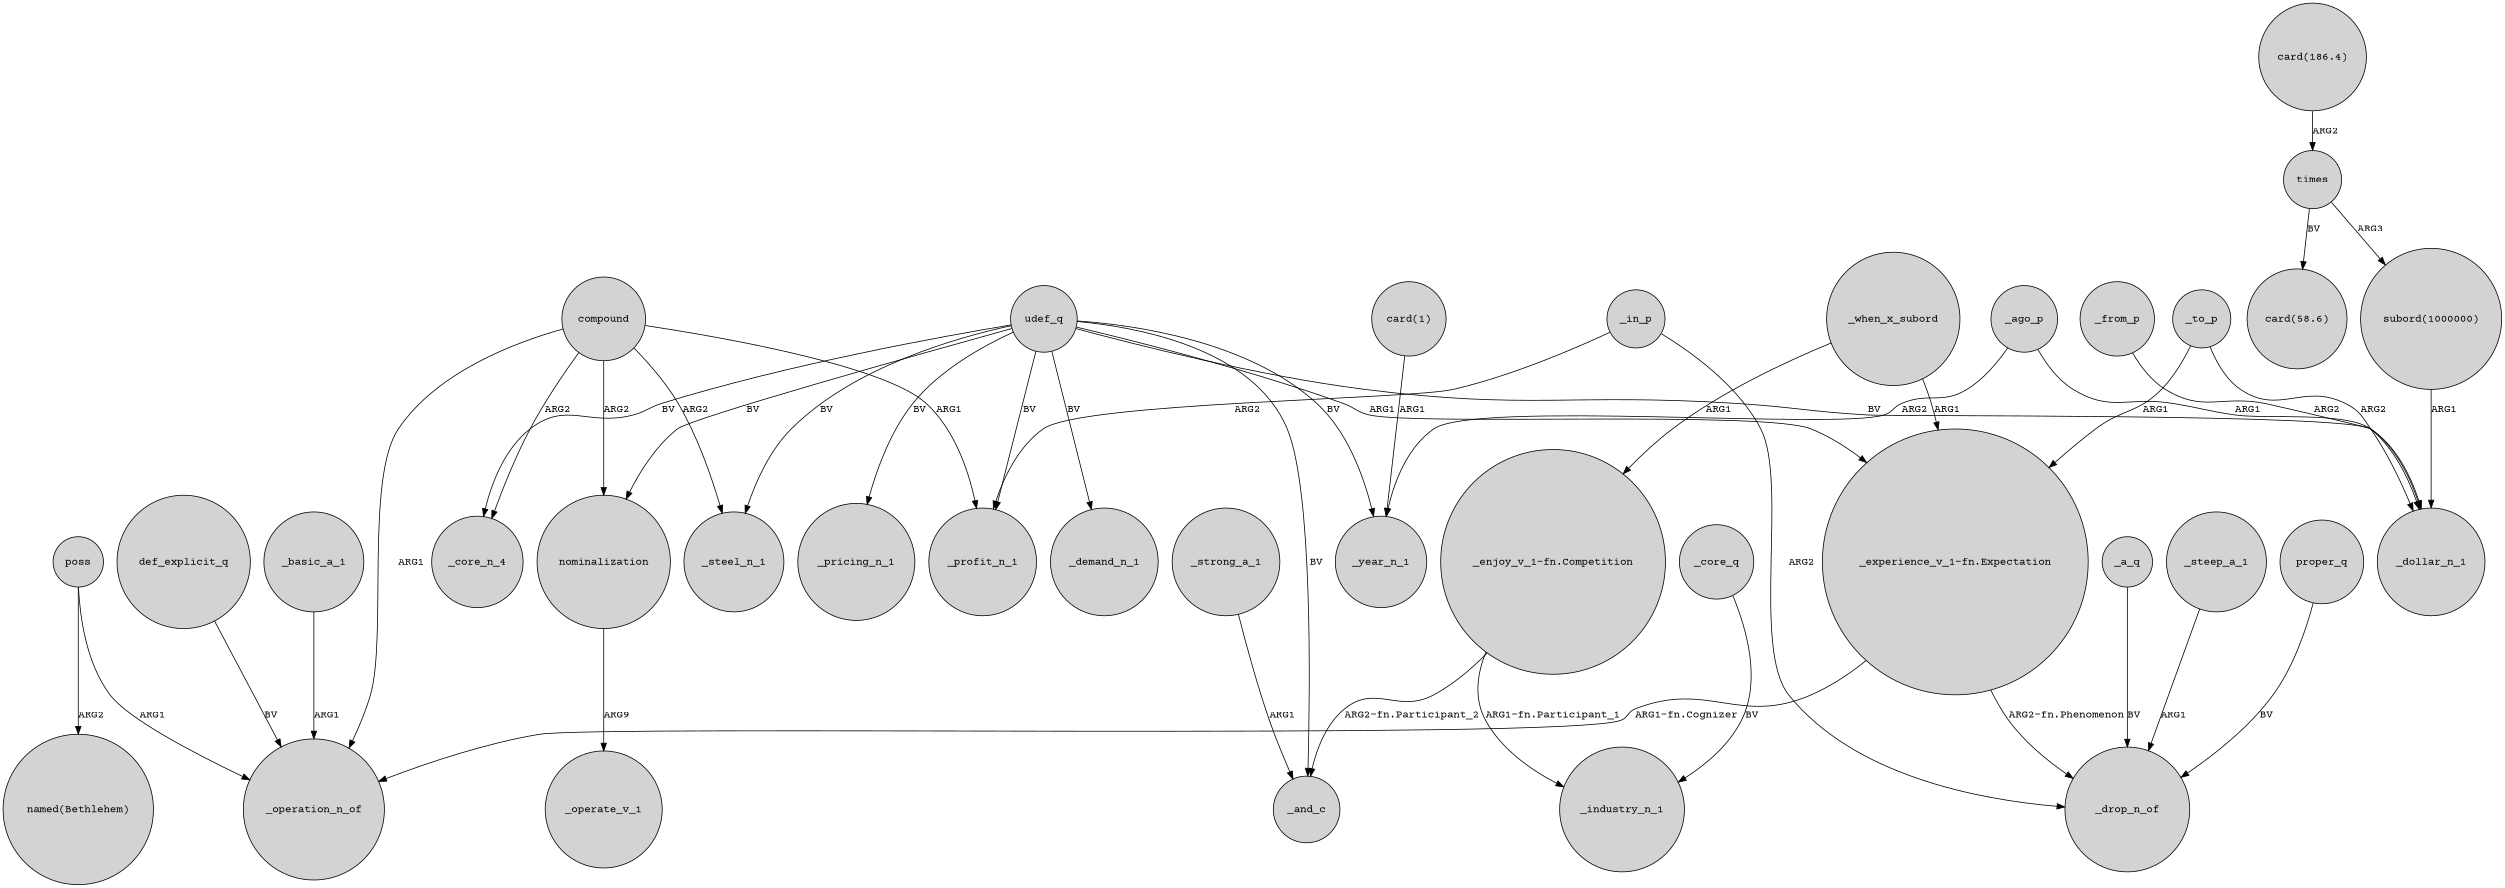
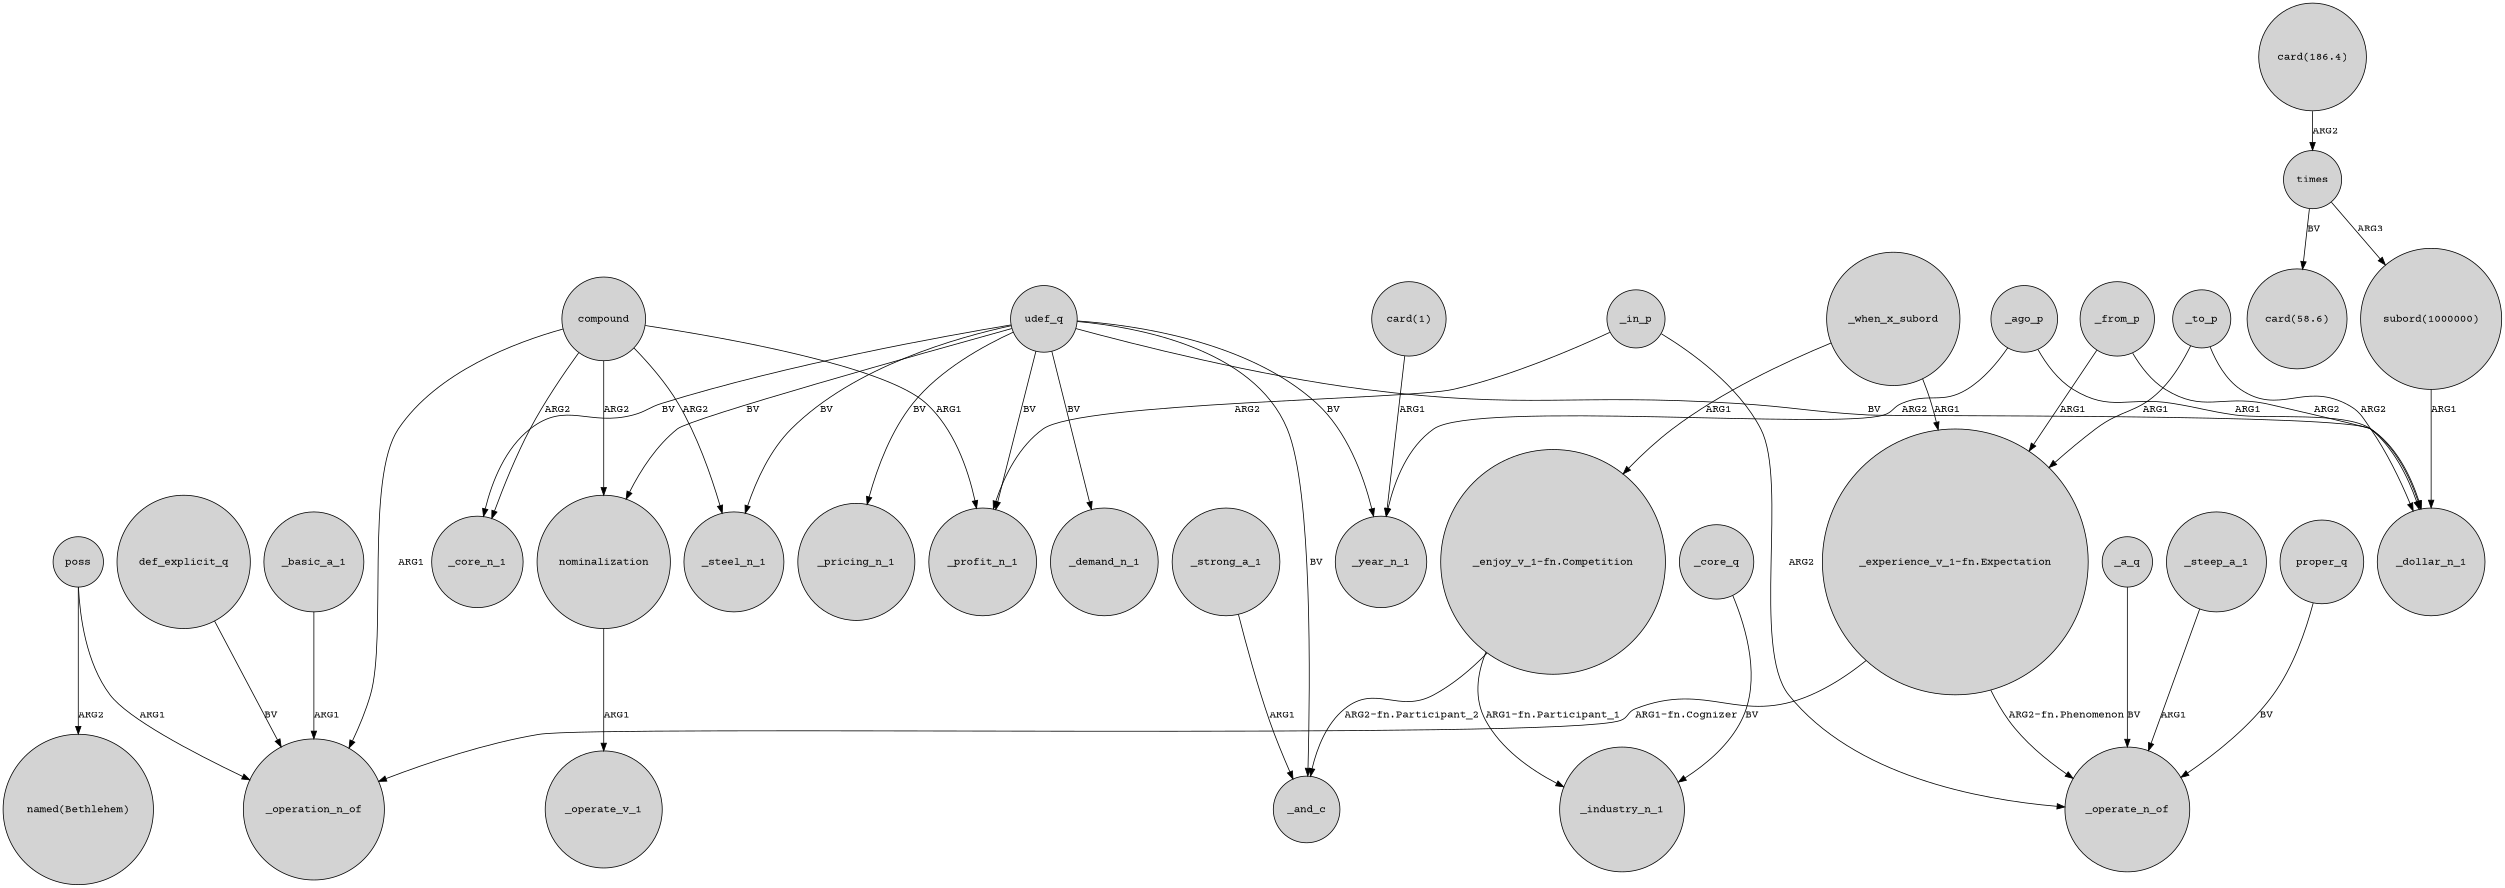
(1446, 419) -> (2065, 397)
(477, 562) -> (477, 562)
(617, 715) -> (617, 715)
(2127, 809) -> (2127, 809)
